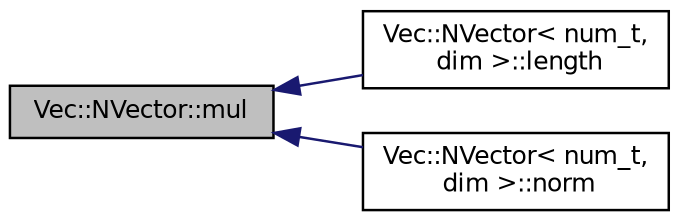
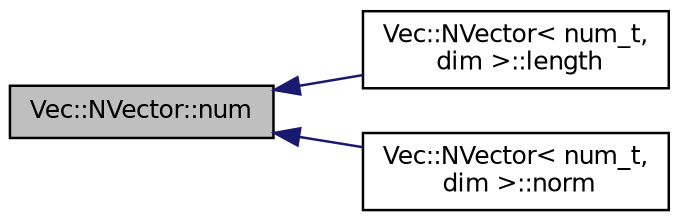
(142, 112) -> (142, 112)
